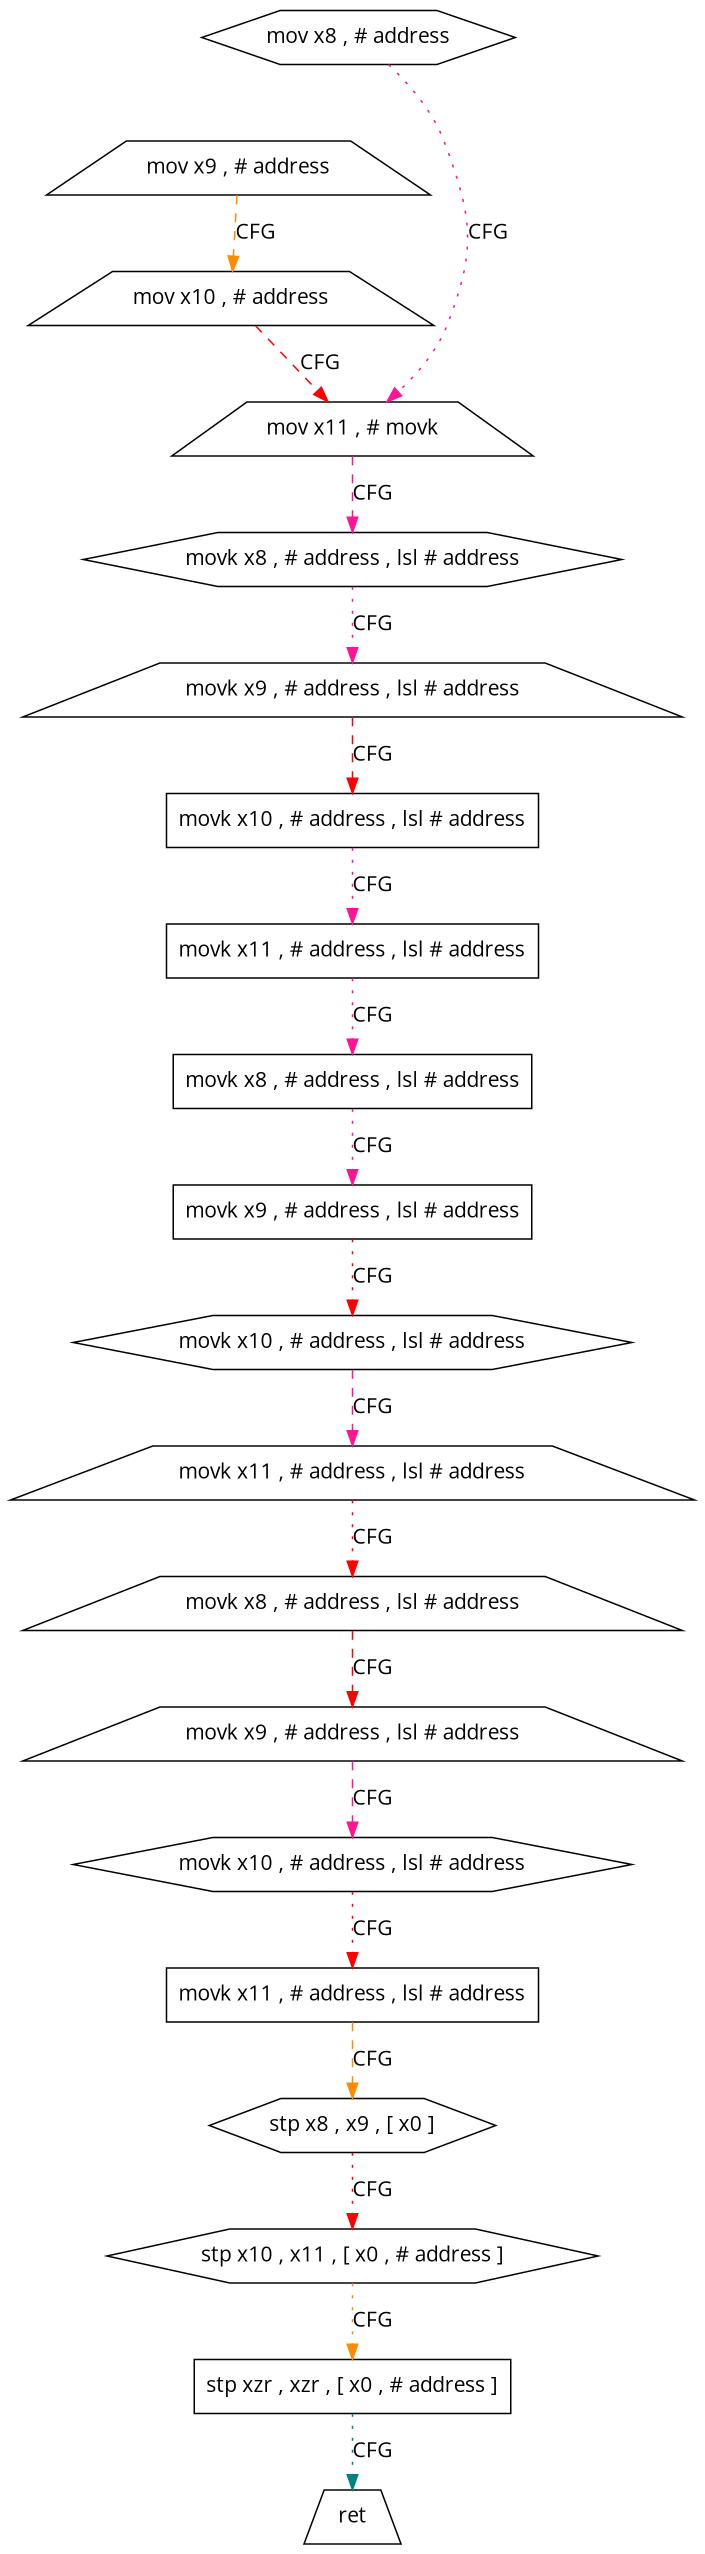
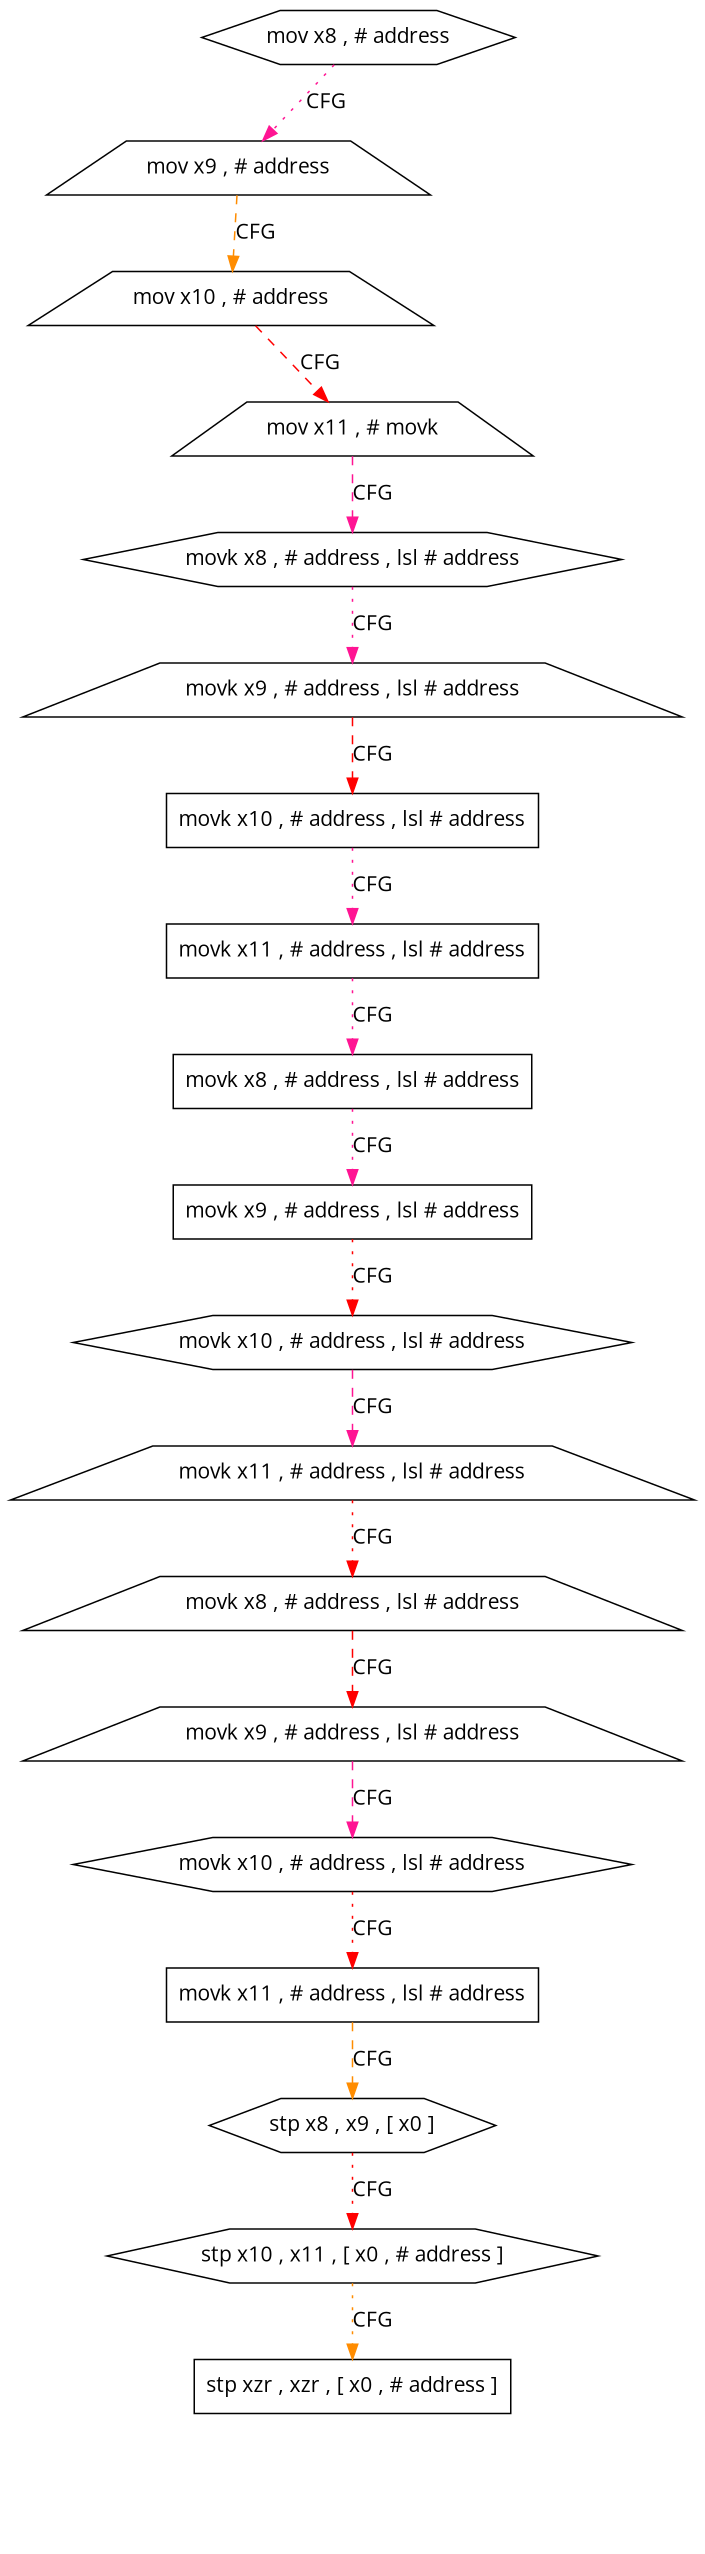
(467, 227) -> (304, 97)
(352, 2517) -> none
